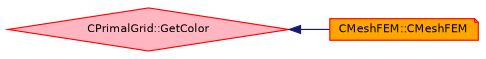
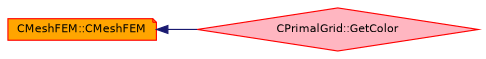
(315, 29) -> (183, 29)
